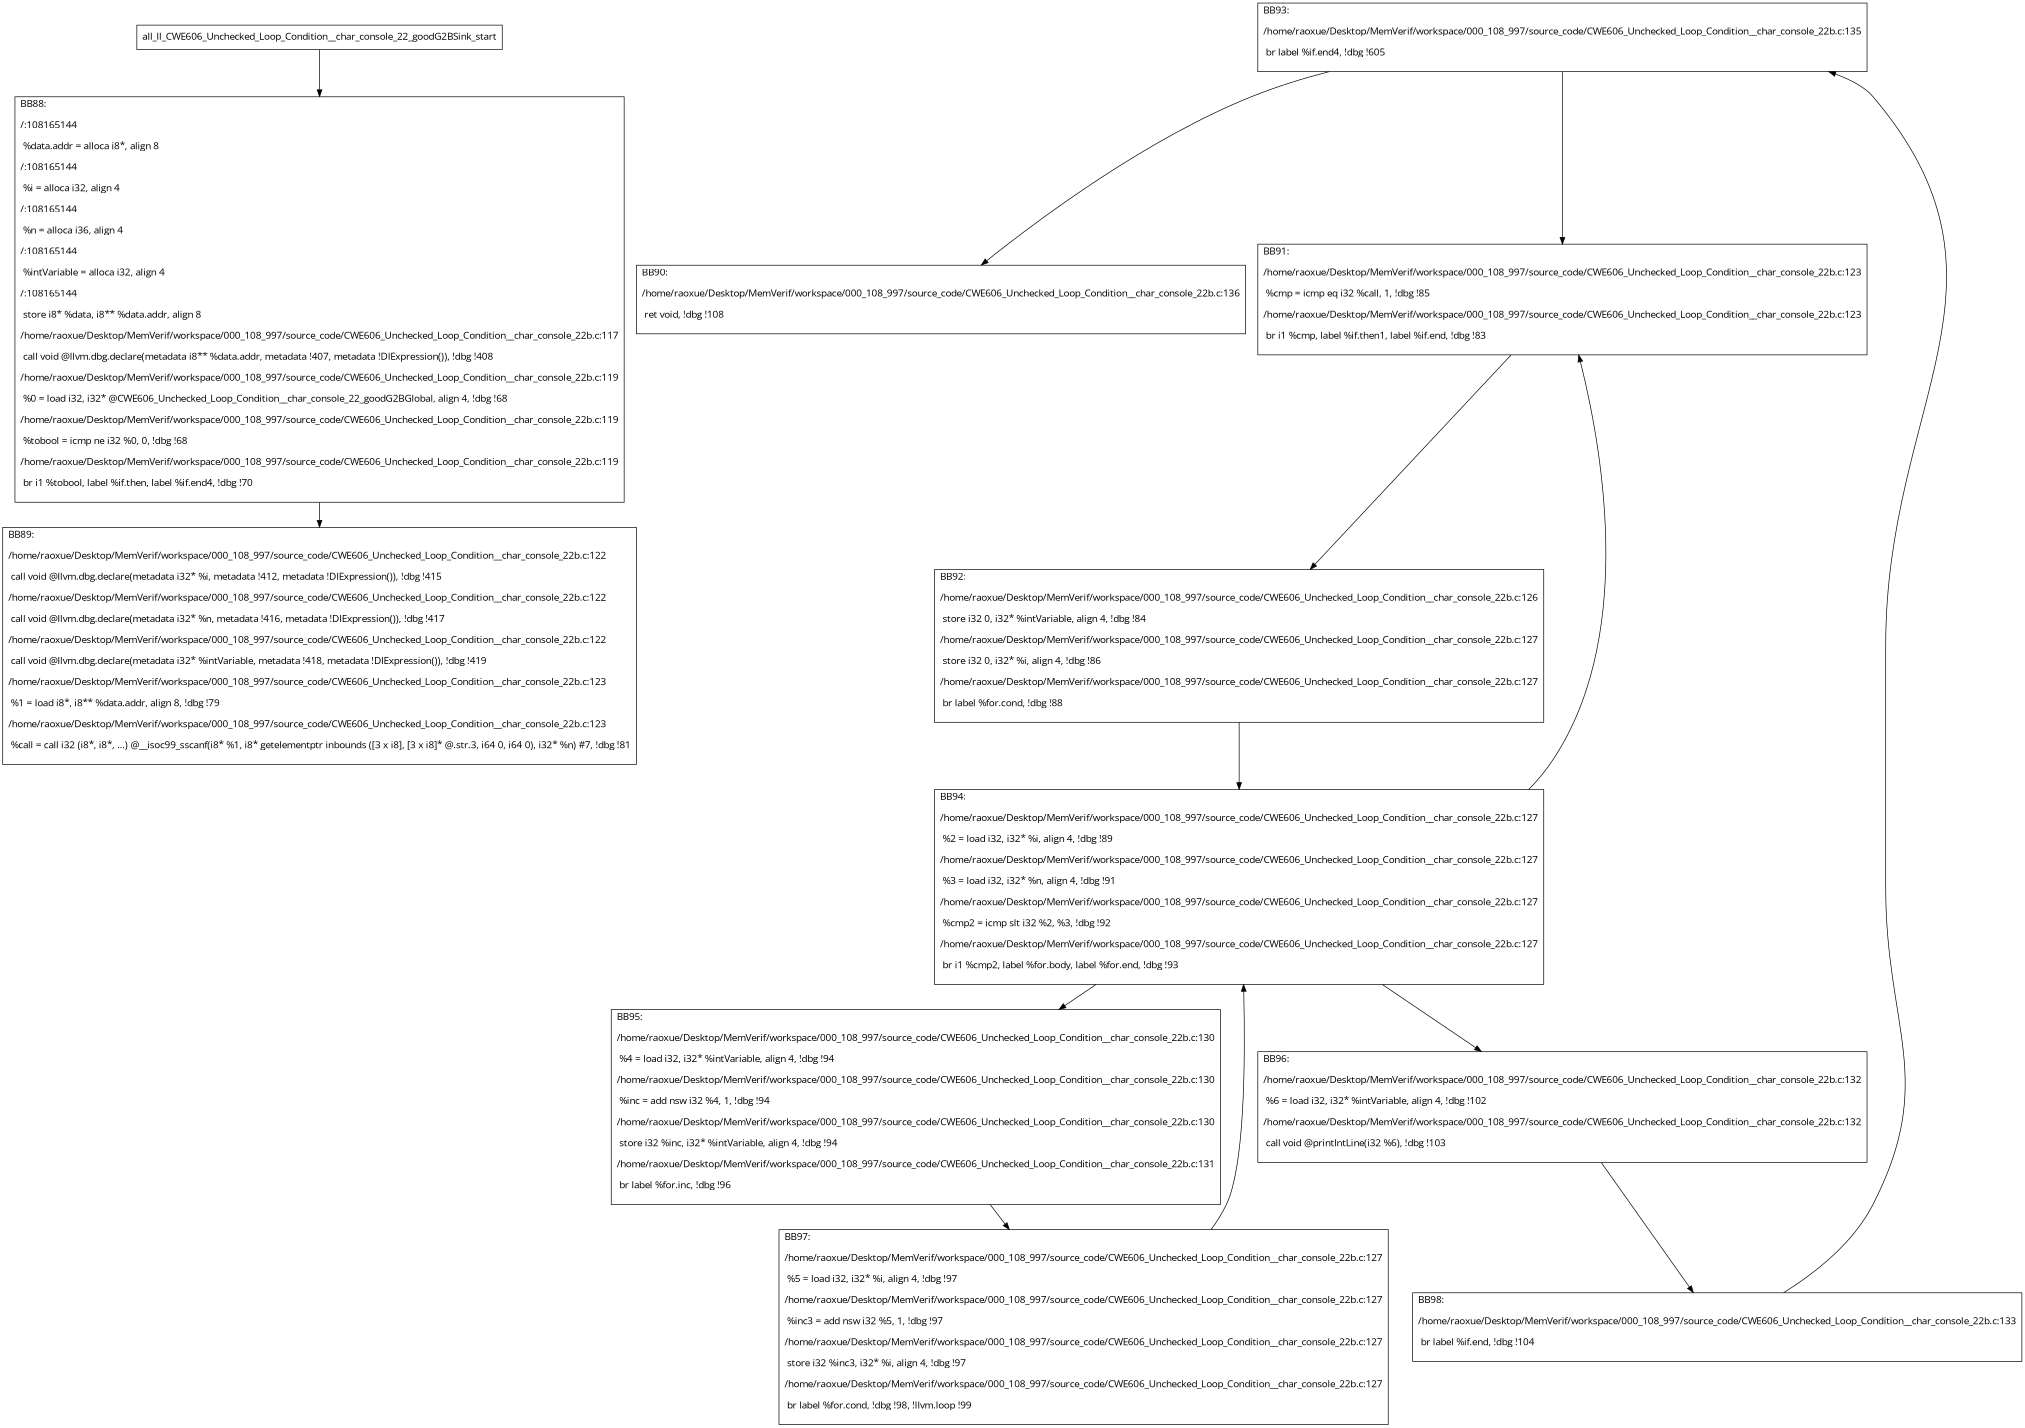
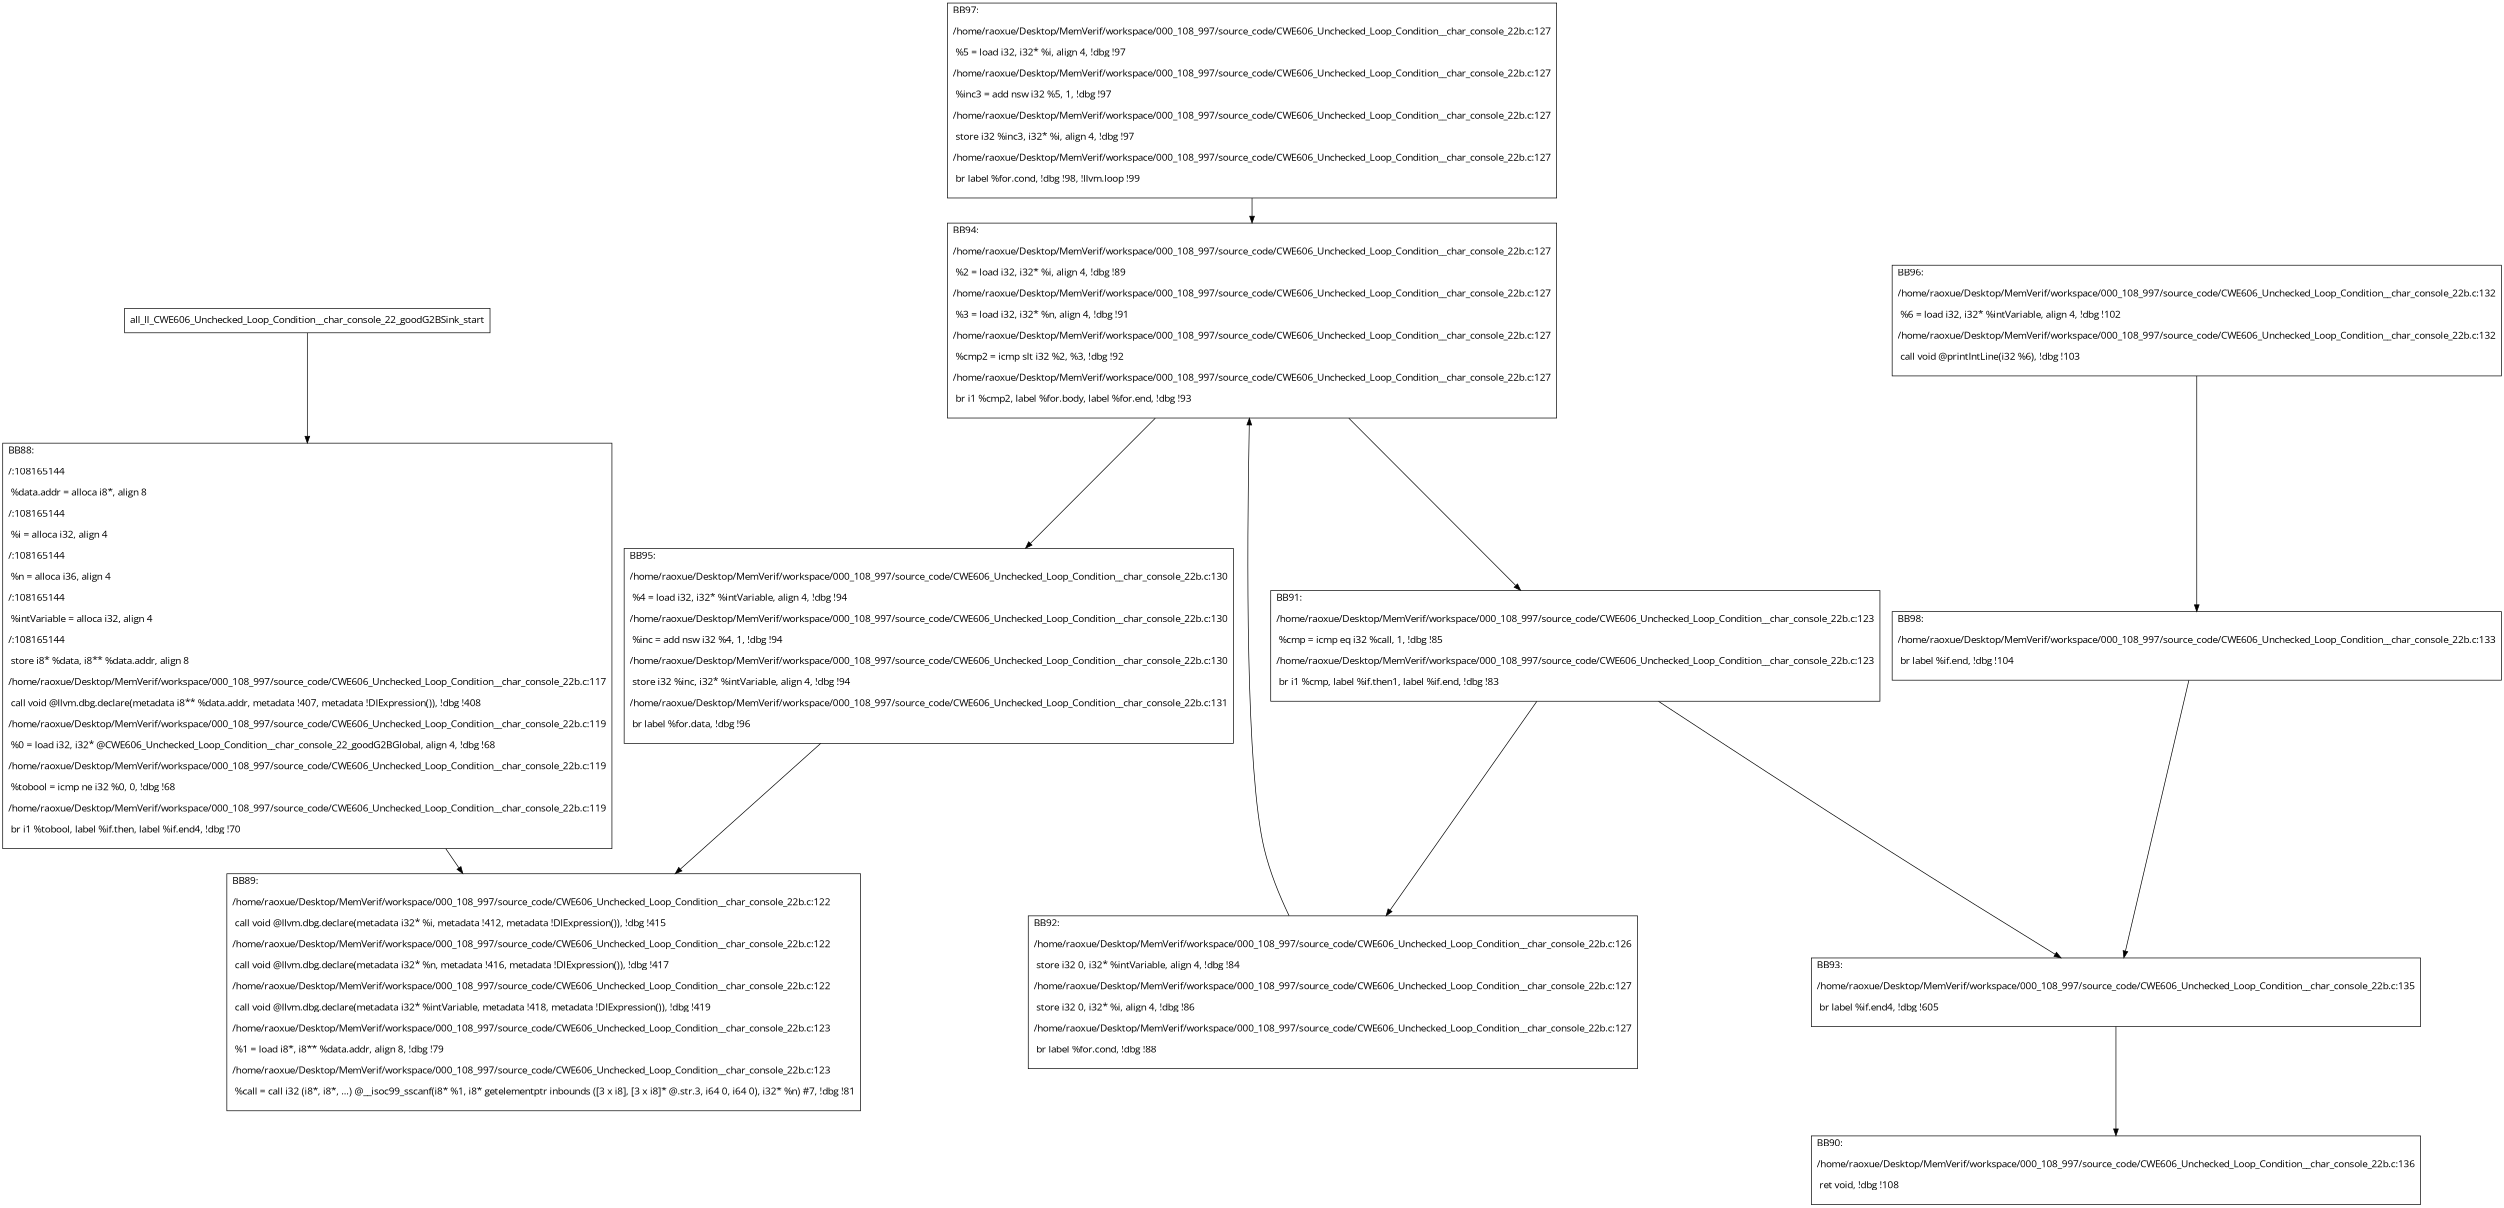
(1562, 155) -> (1856, 829)
(1429, 1016) -> none
(674, 1185) -> (690, 724)
(998, 1214) -> (751, 806)
